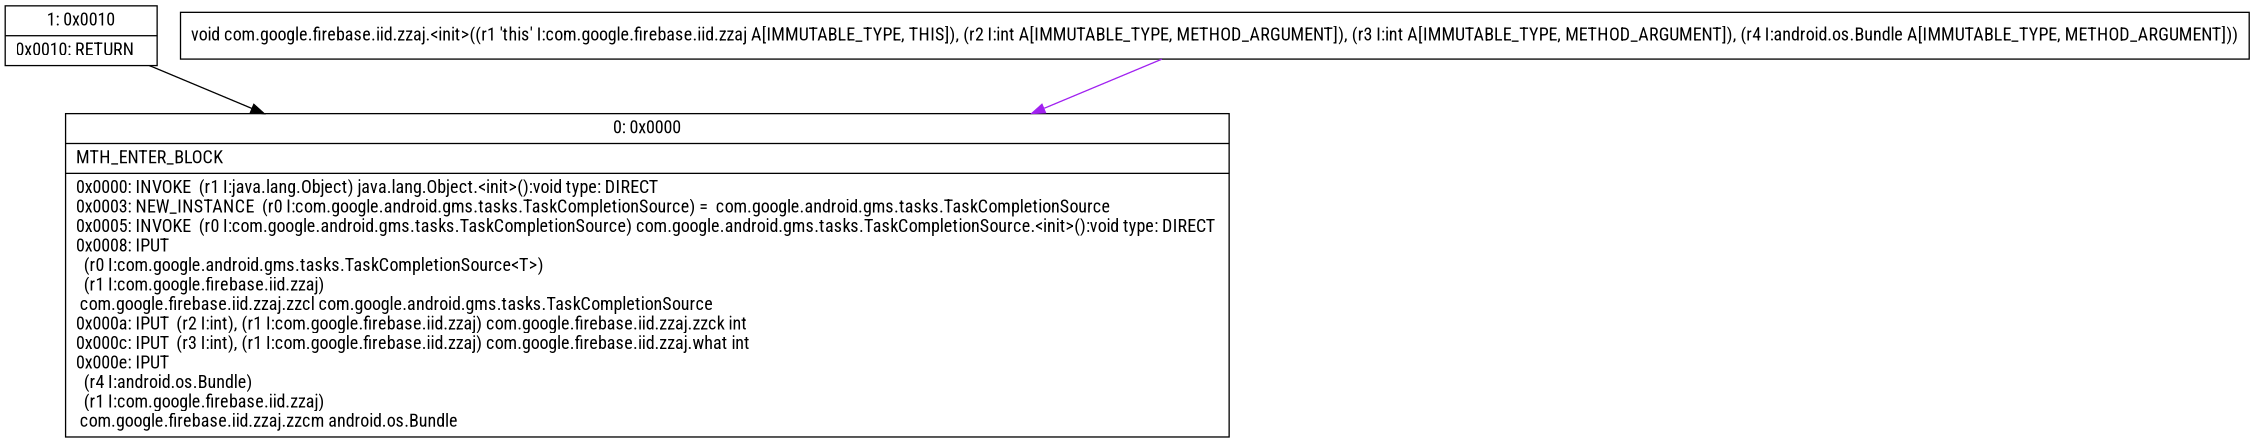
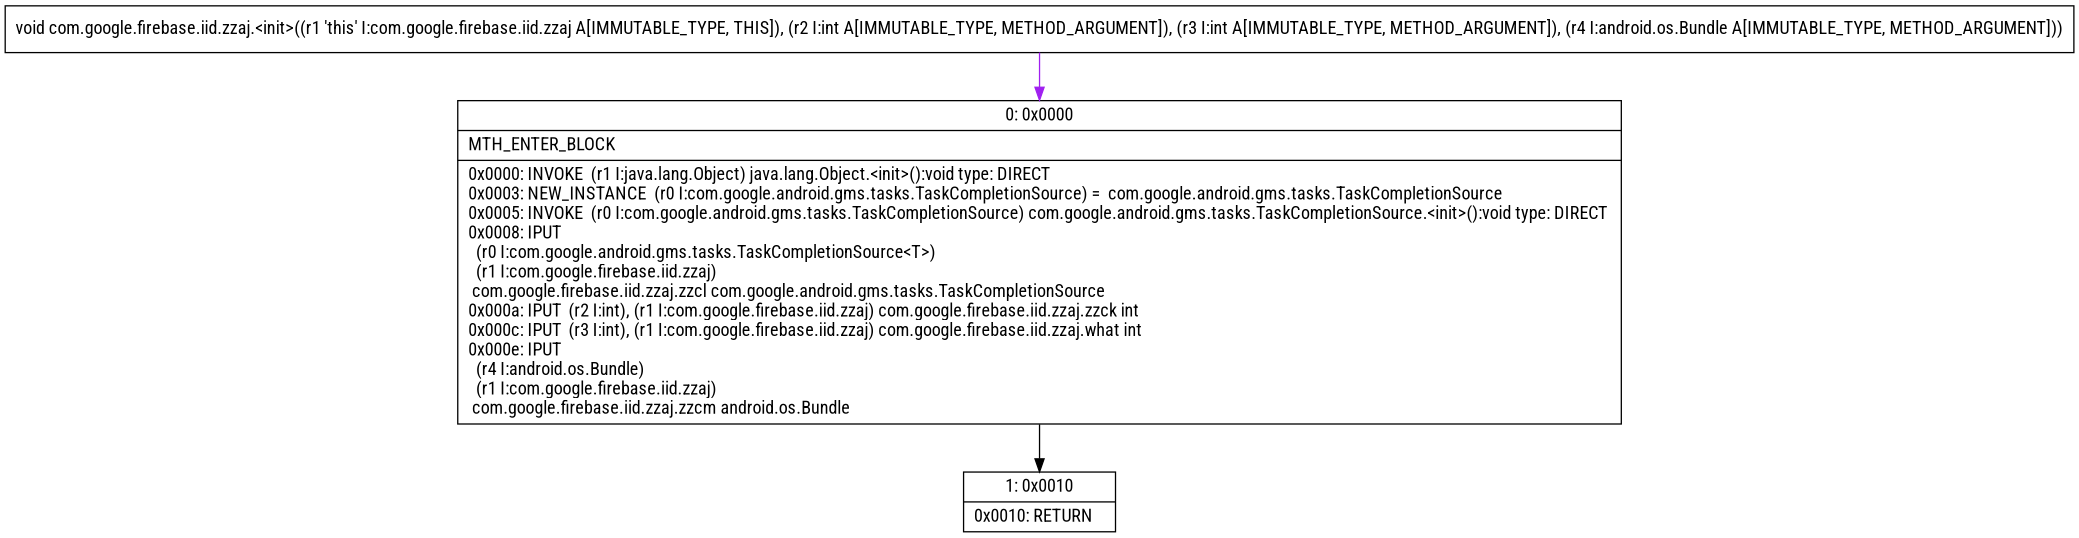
(201, 87) -> (1040, 441)
